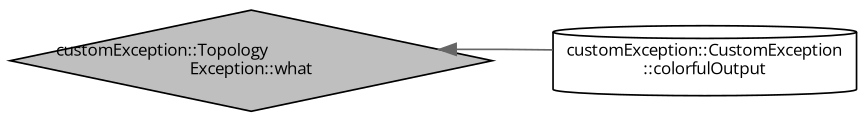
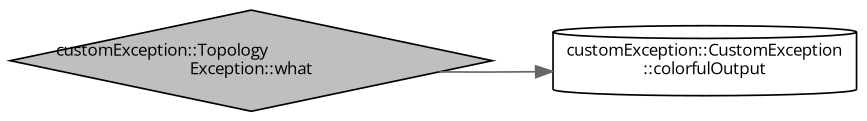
(504, 49) -> (487, 72)
